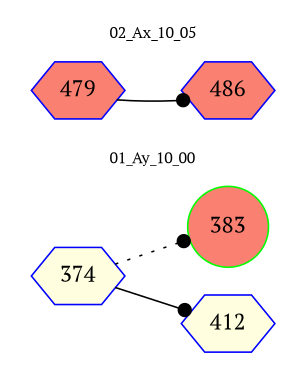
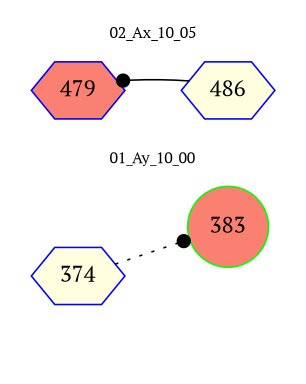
(228, 90) -> (228, 90)
(147, 101) -> (160, 80)
(228, 324) -> none
